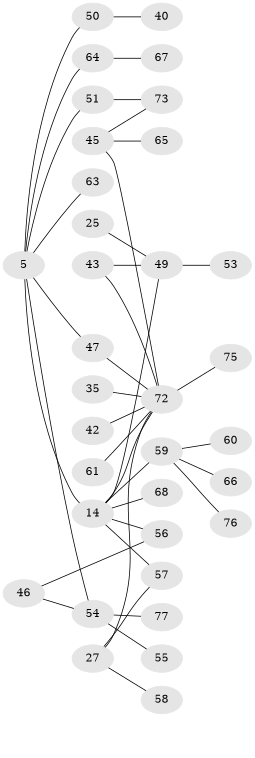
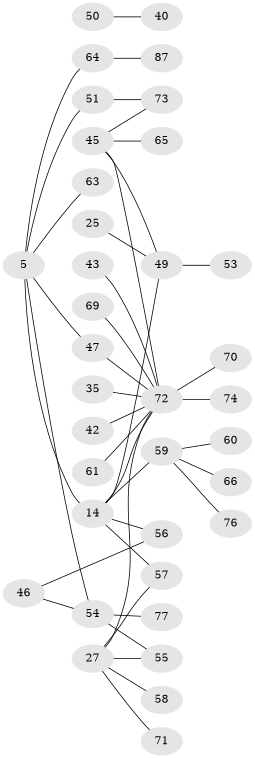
(162, 58) -> (162, 58)
(39, 136) -> none
(127, 265) -> (135, 200)
none -> (93, 307)
(231, 358) -> (231, 358)
none -> (231, 399)
(162, 493) -> none
none -> (127, 659)
none -> (162, 741)
